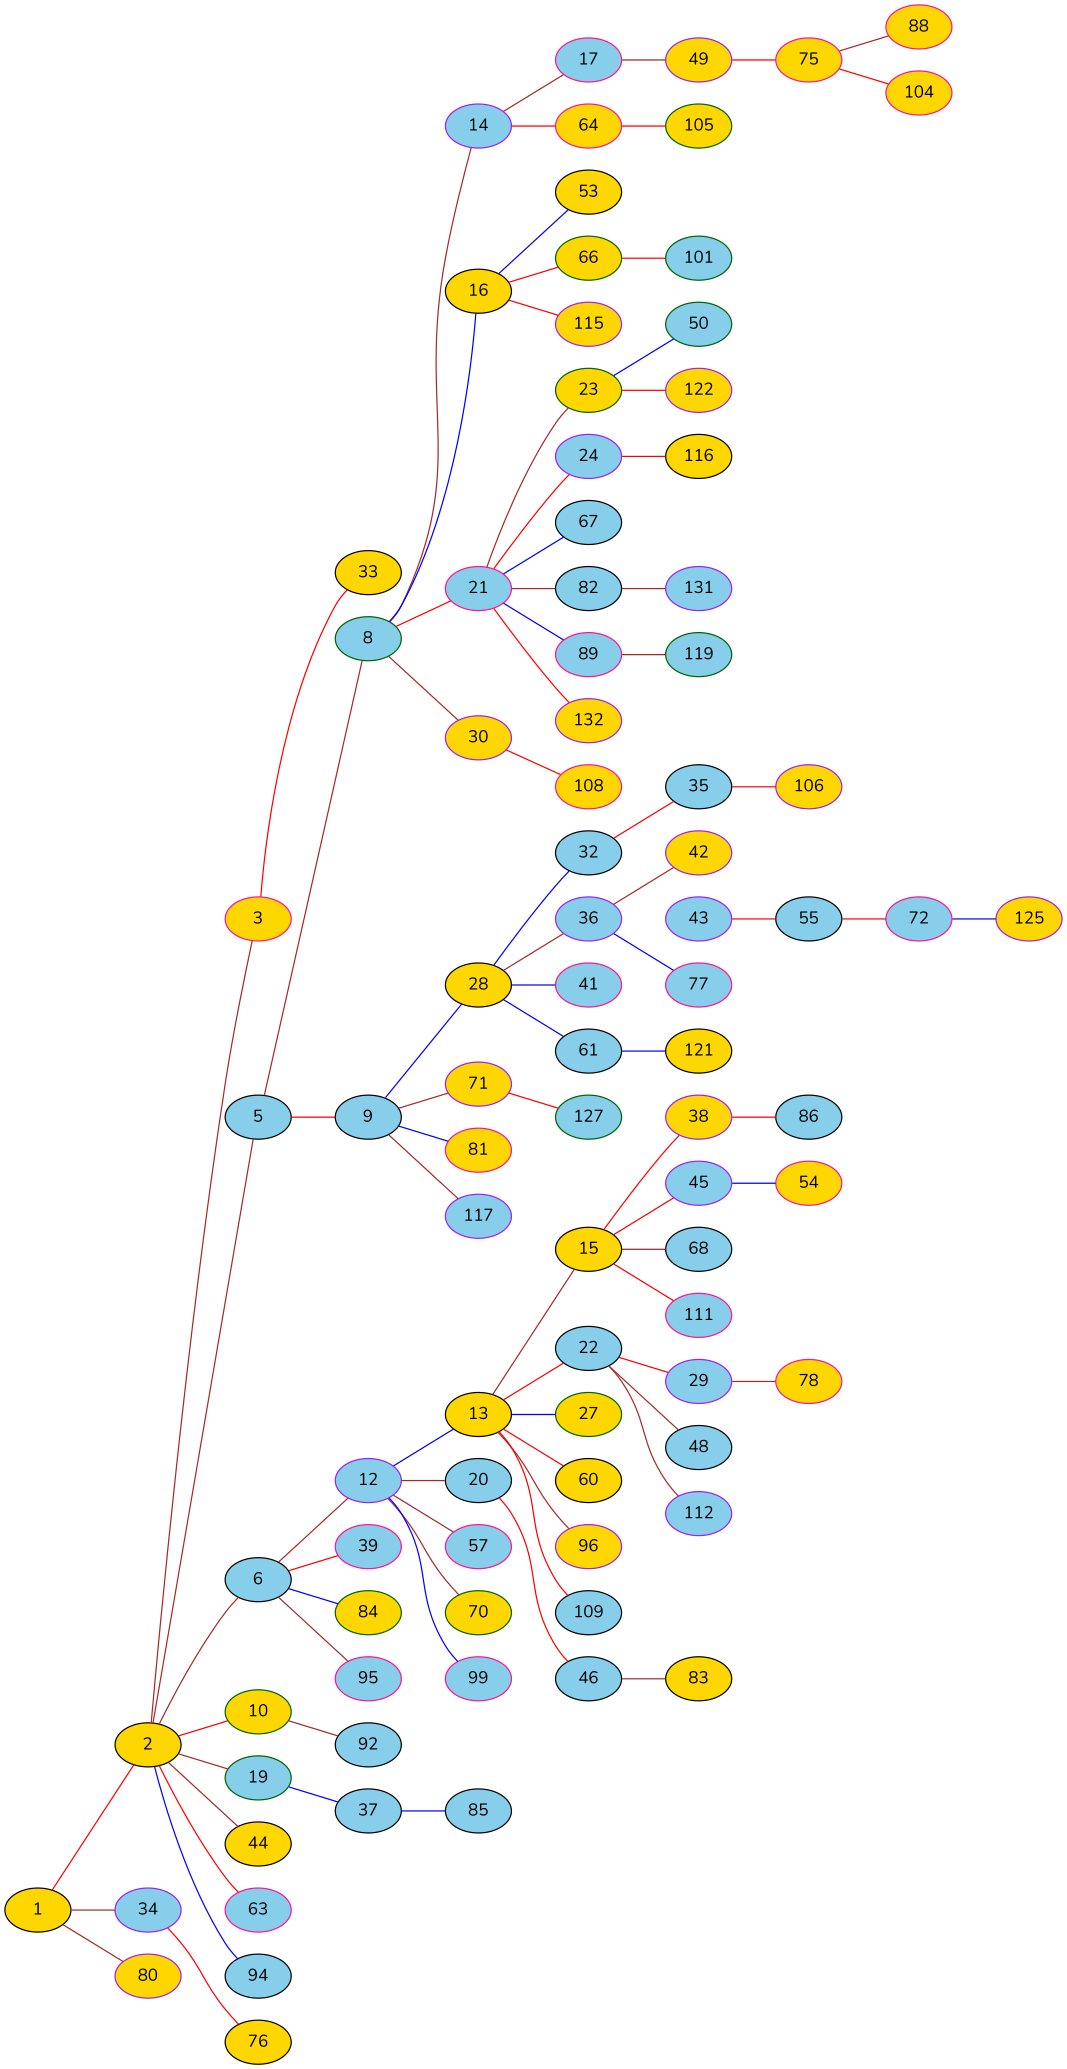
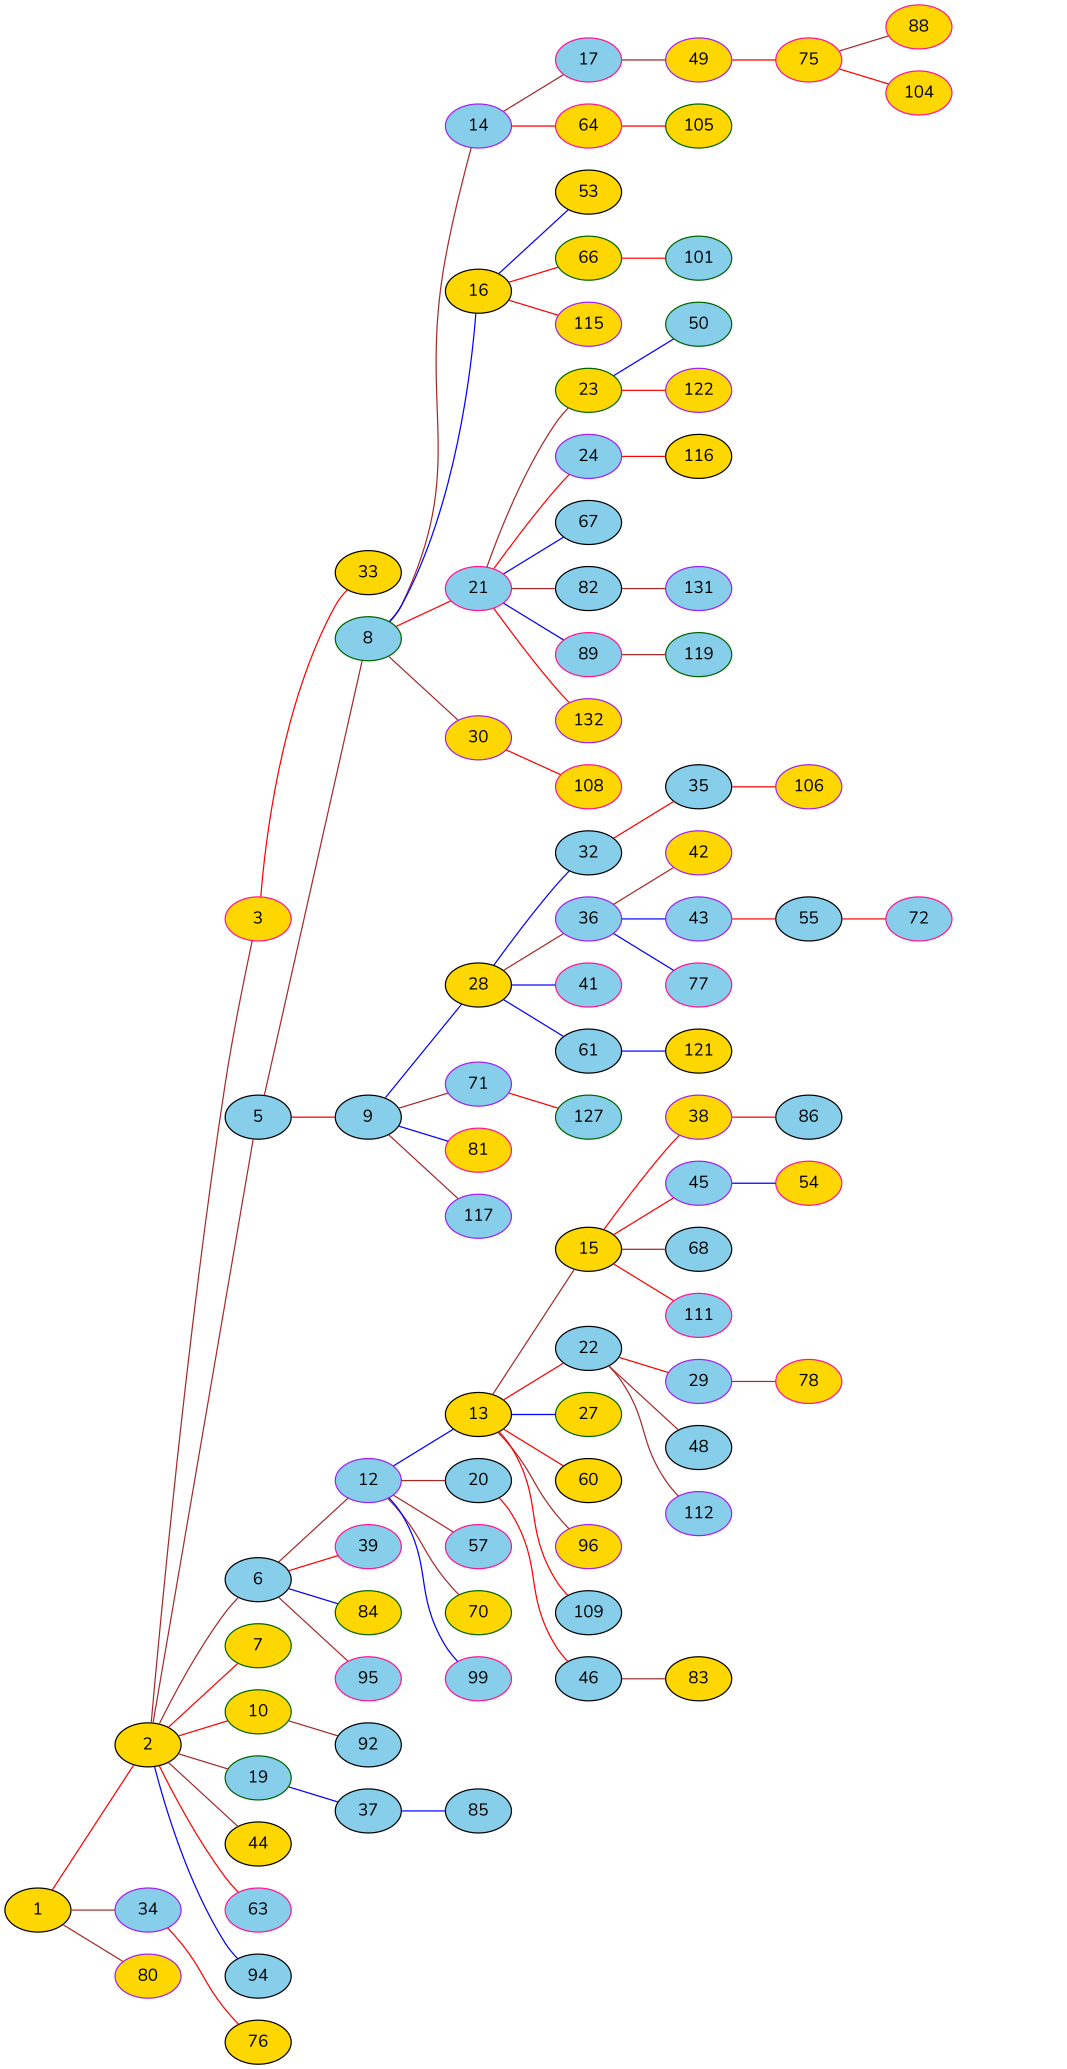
none -> (644, 919)
(1029, 919) -> none
(478, 1084) -> (478, 1084)
none -> (258, 1646)
